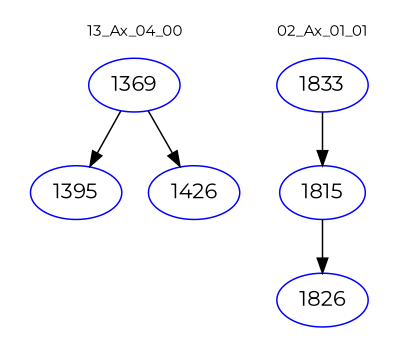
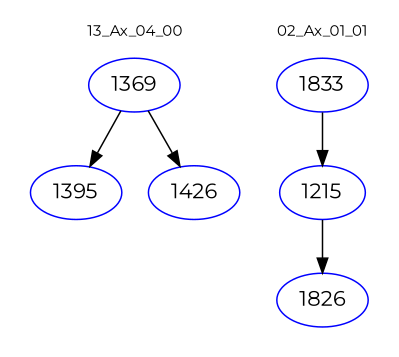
(322, 193) -> (322, 193)
